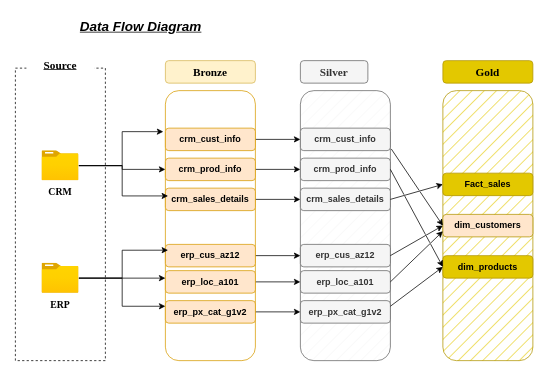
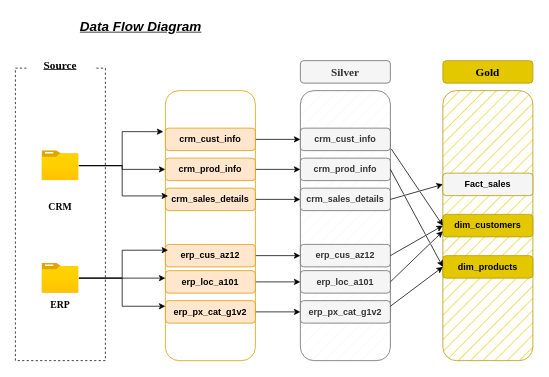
(210, 72) -> none
(334, 72) -> (345, 72)
(488, 184) -> (488, 184)
(60, 192) -> (60, 207)
(488, 225) -> (488, 225)
